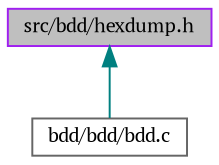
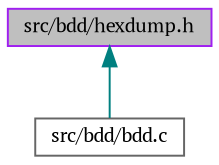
(110, 137) -> (110, 137)
